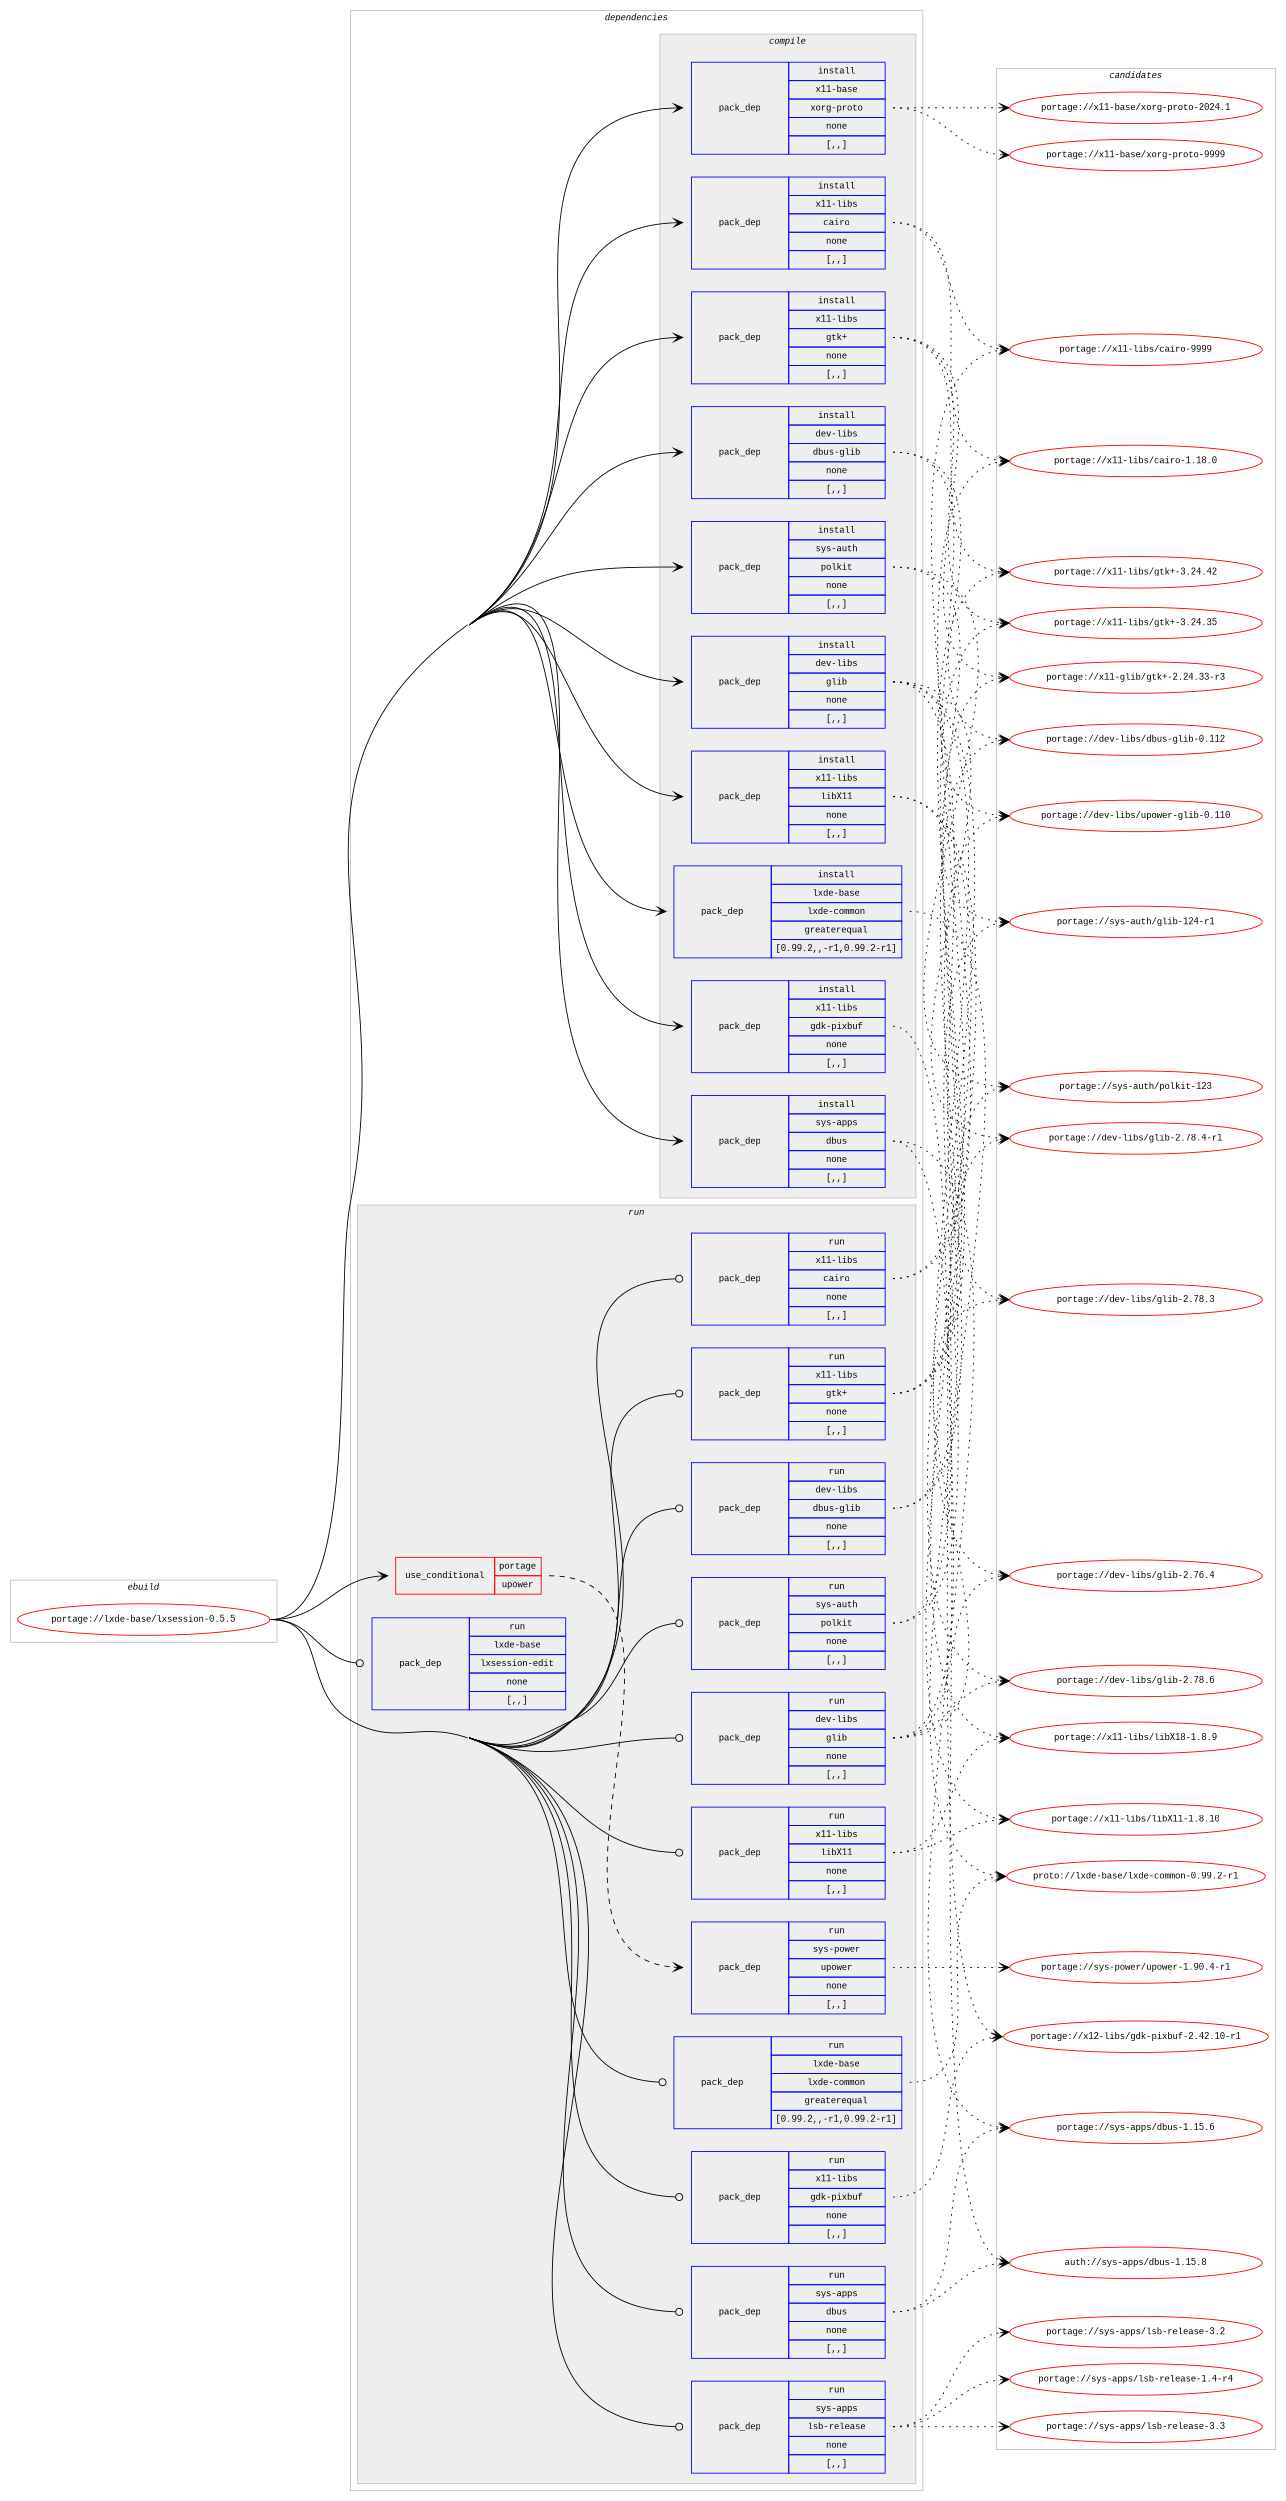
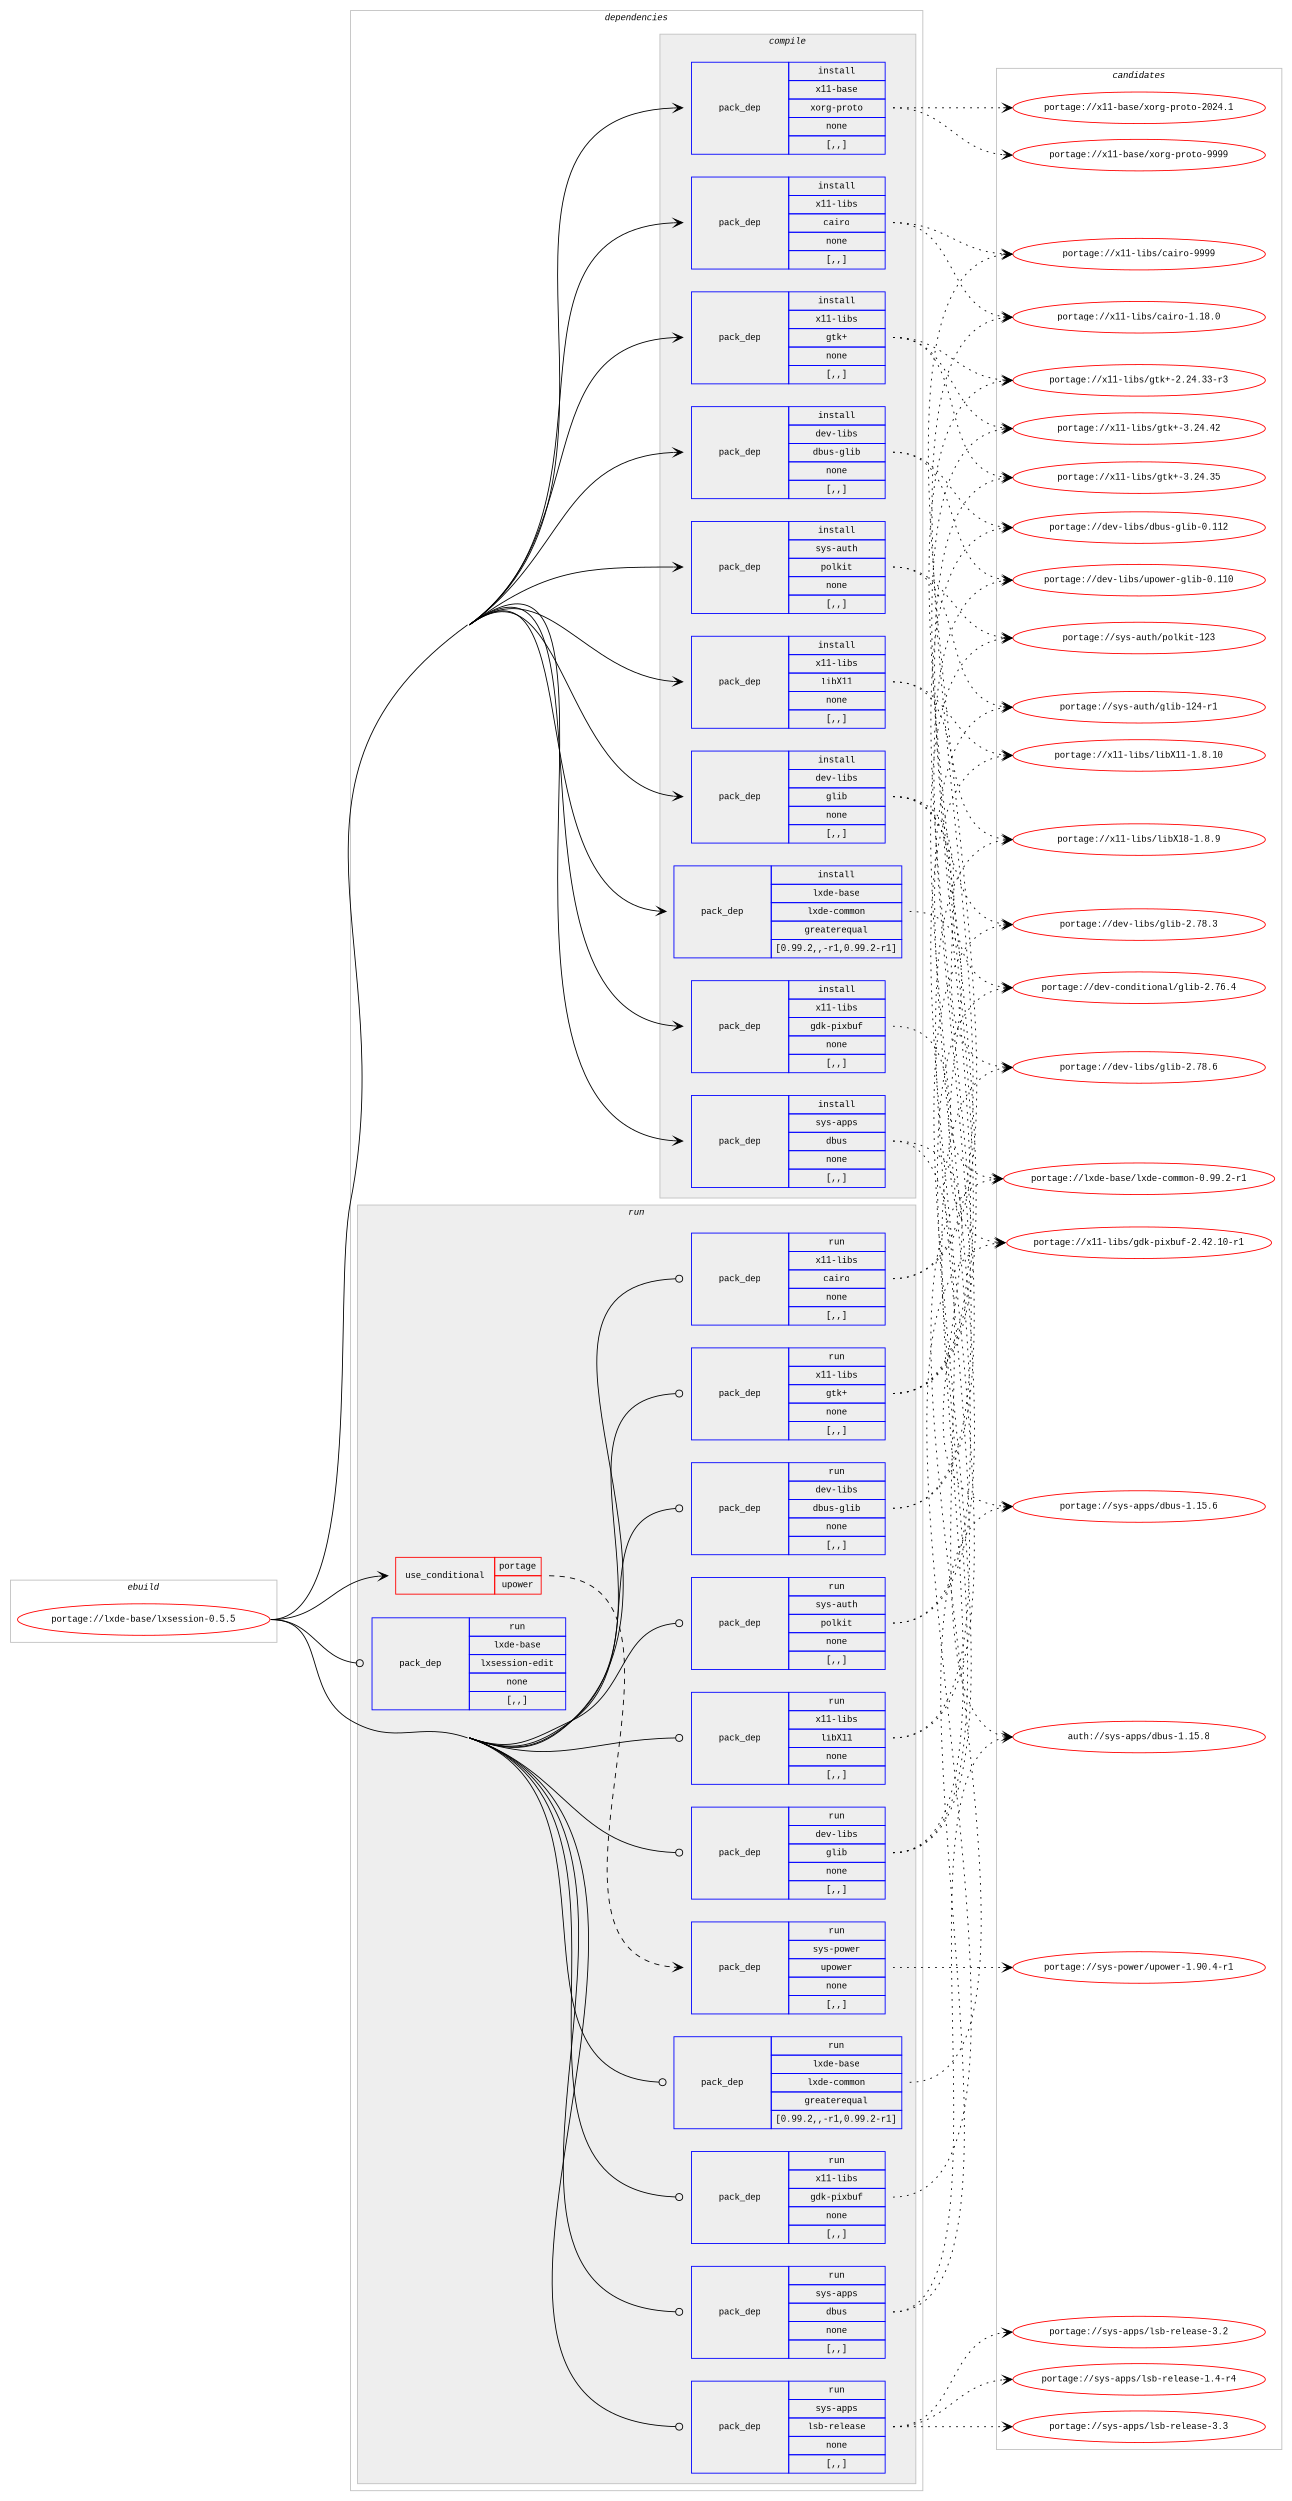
(1136, 677) -> (1139, 380)
(1136, 1138) -> none
(1136, 1576) -> (1139, 988)
(1136, 1876) -> (1139, 1179)
(1136, 2037) -> (1139, 1243)
